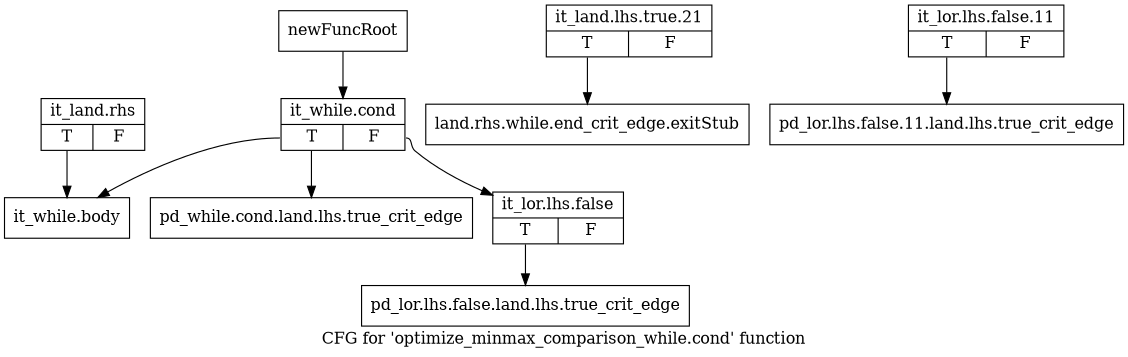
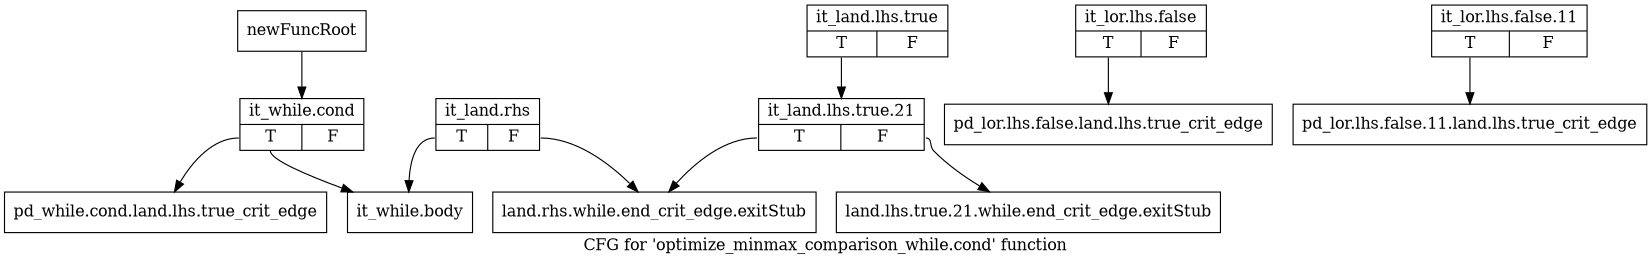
none -> (877, 31)
none -> (589, 152)
(440, 169) -> none
none -> (1028, 212)
